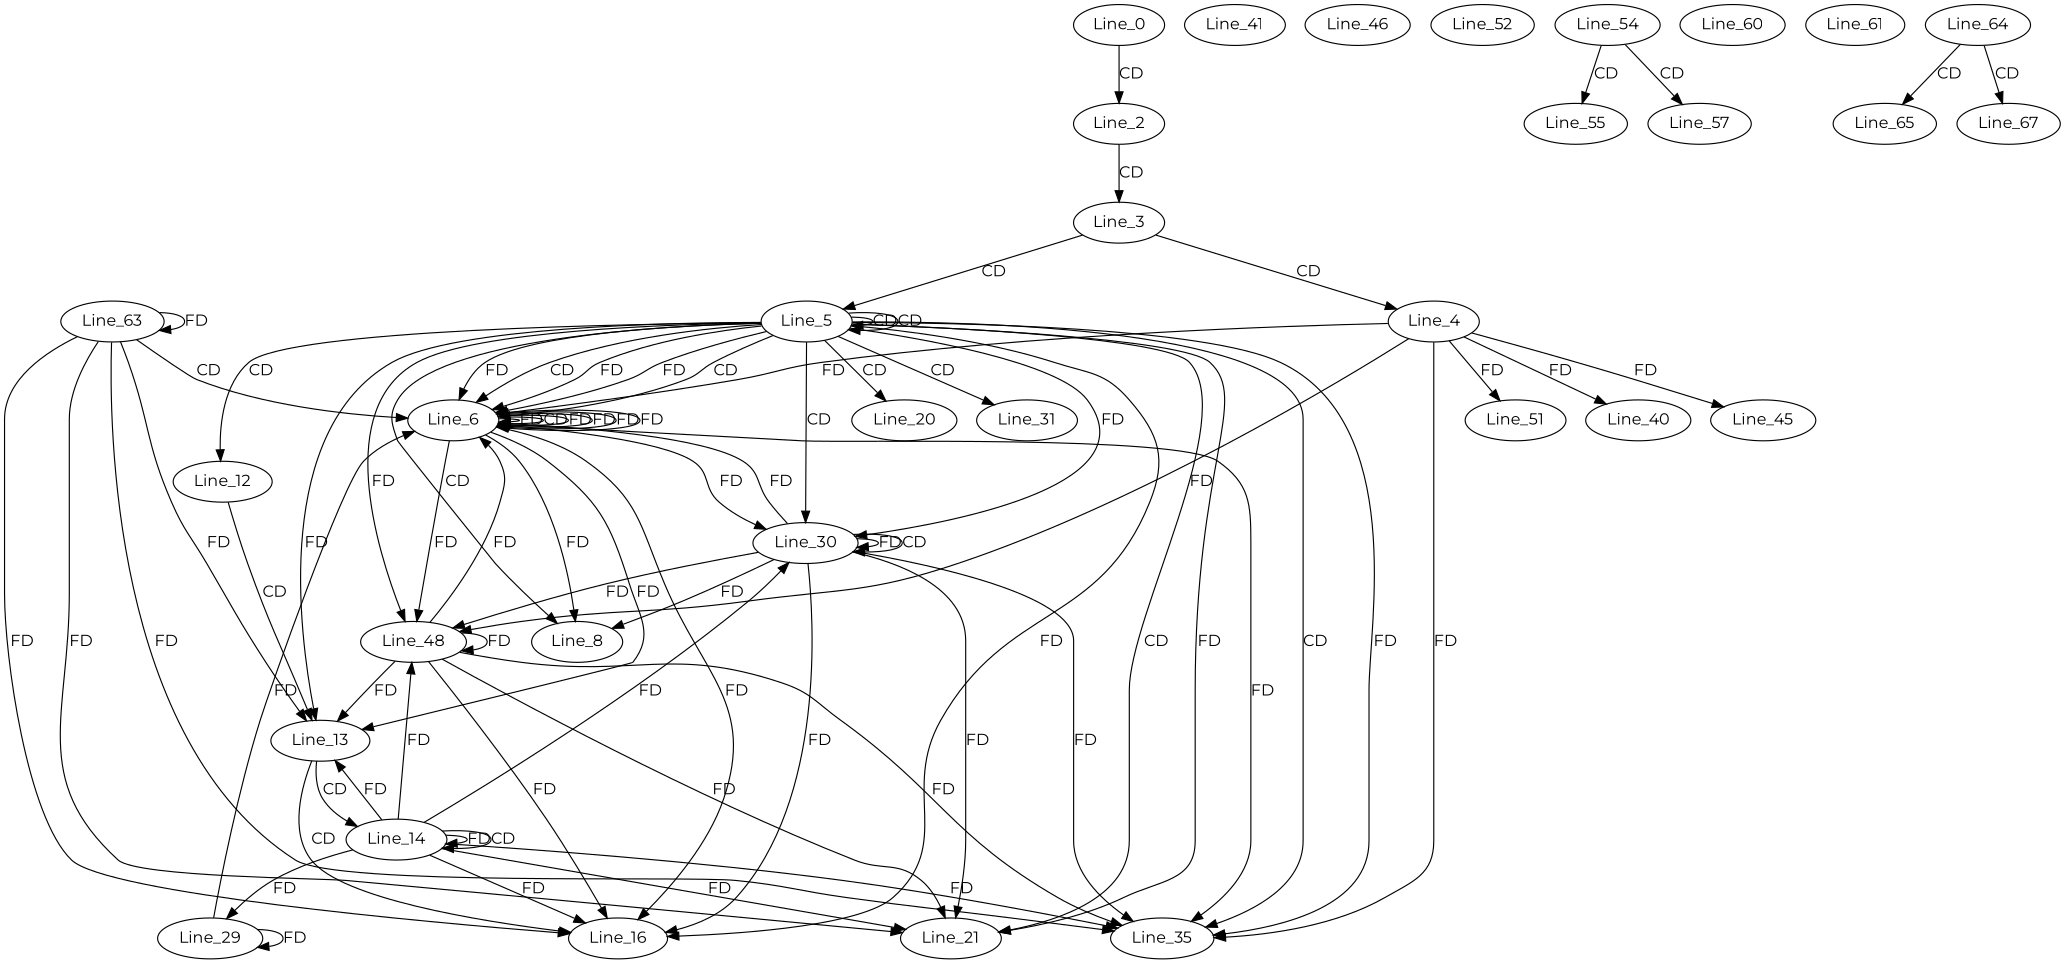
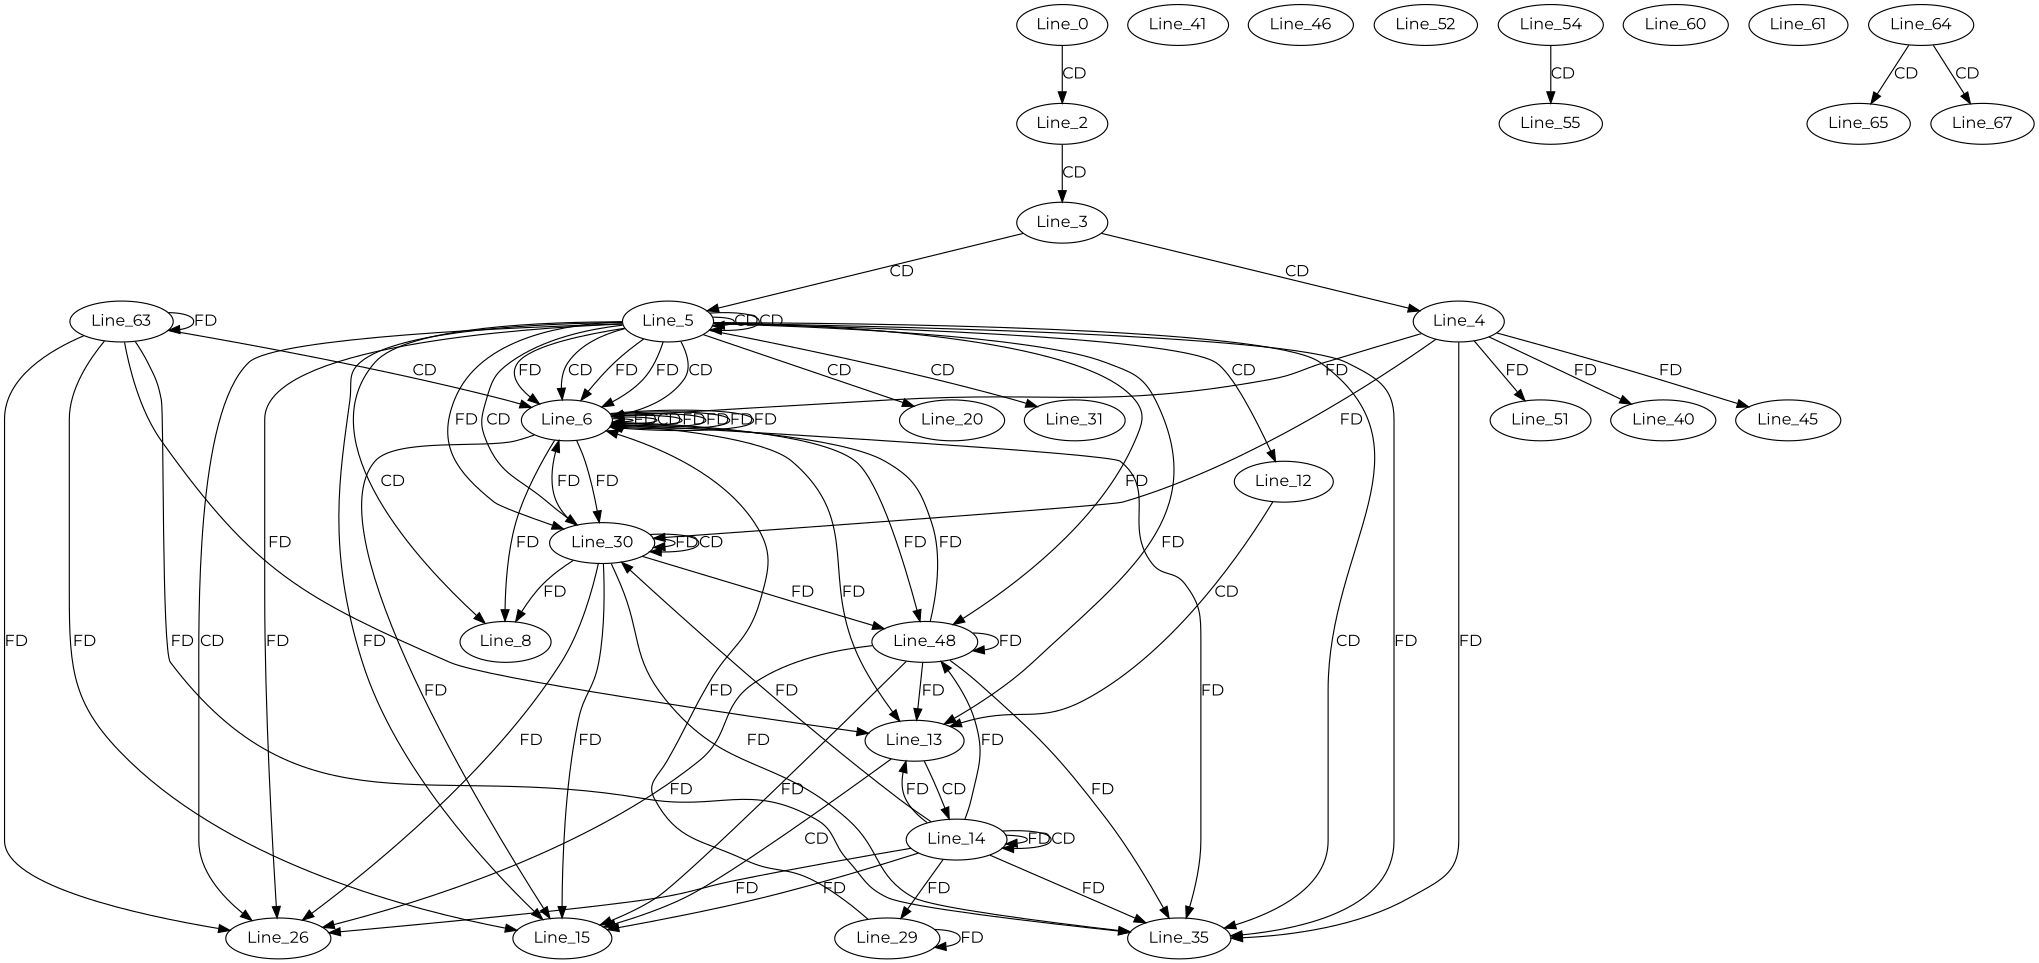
(1700, 124) -> none
(964, 561) -> (1071, 507)
(618, 938) -> (562, 938)
(951, 938) -> (278, 938)
